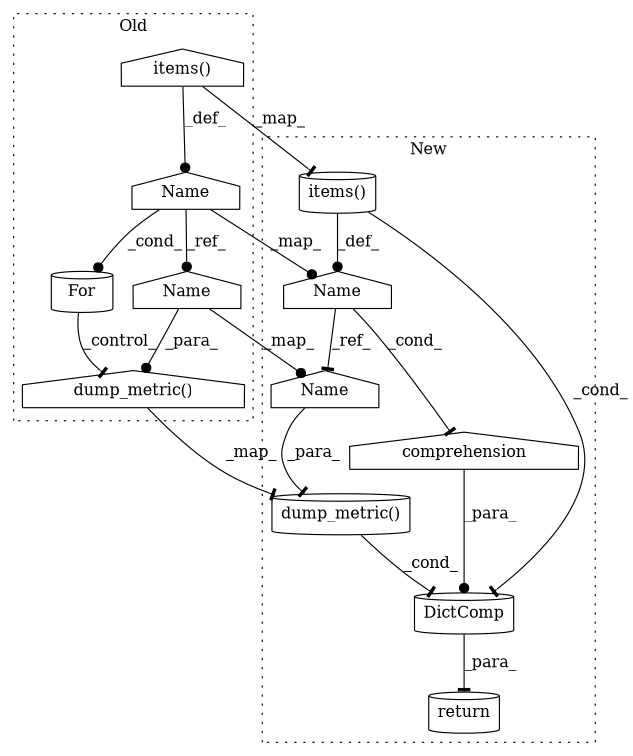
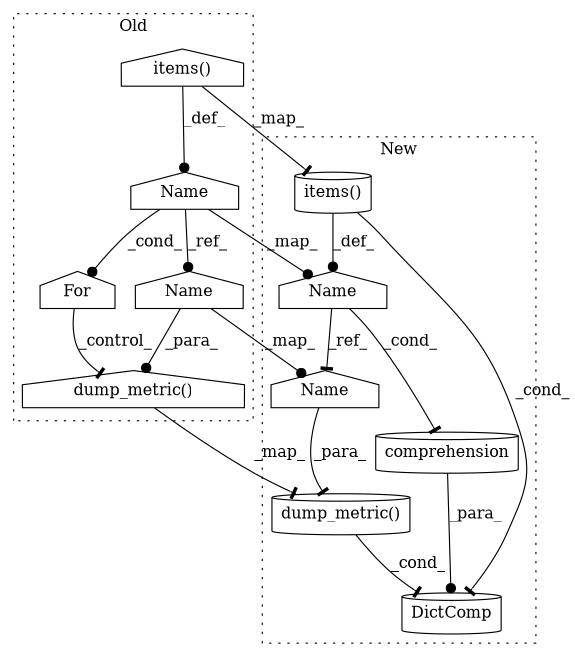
(82, 292) -> (78, 292)
(464, 453) -> (447, 453)
(464, 713) -> none
